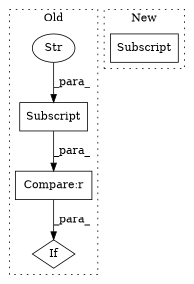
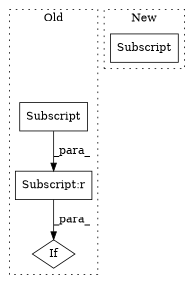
(54, 48) -> none
(54, 185) -> (54, 185)
